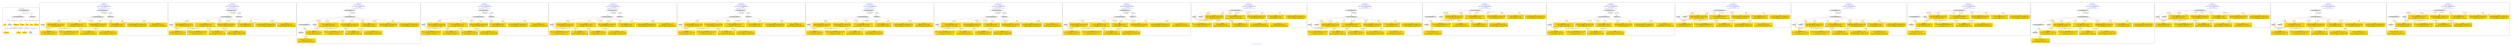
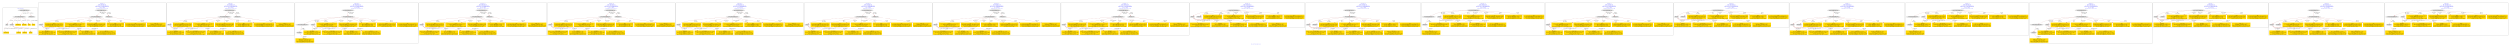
(5, 25) -> (7, 25)
(36, 25) -> none
(31, 33) -> (31, 33)
